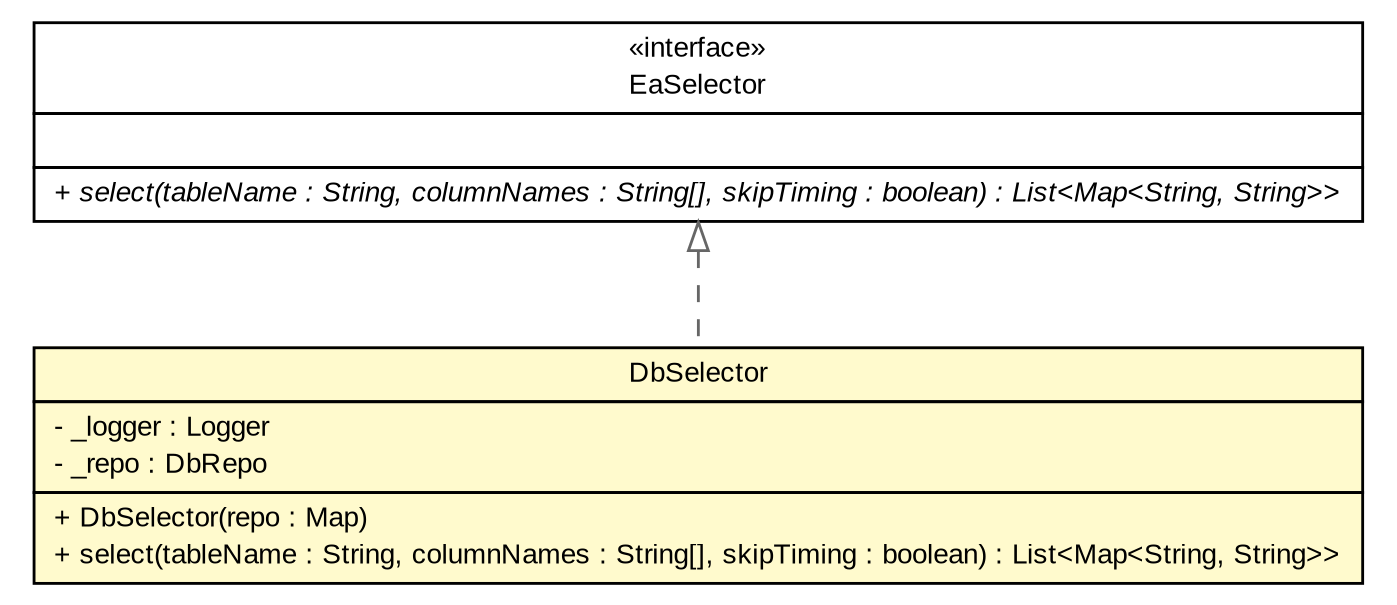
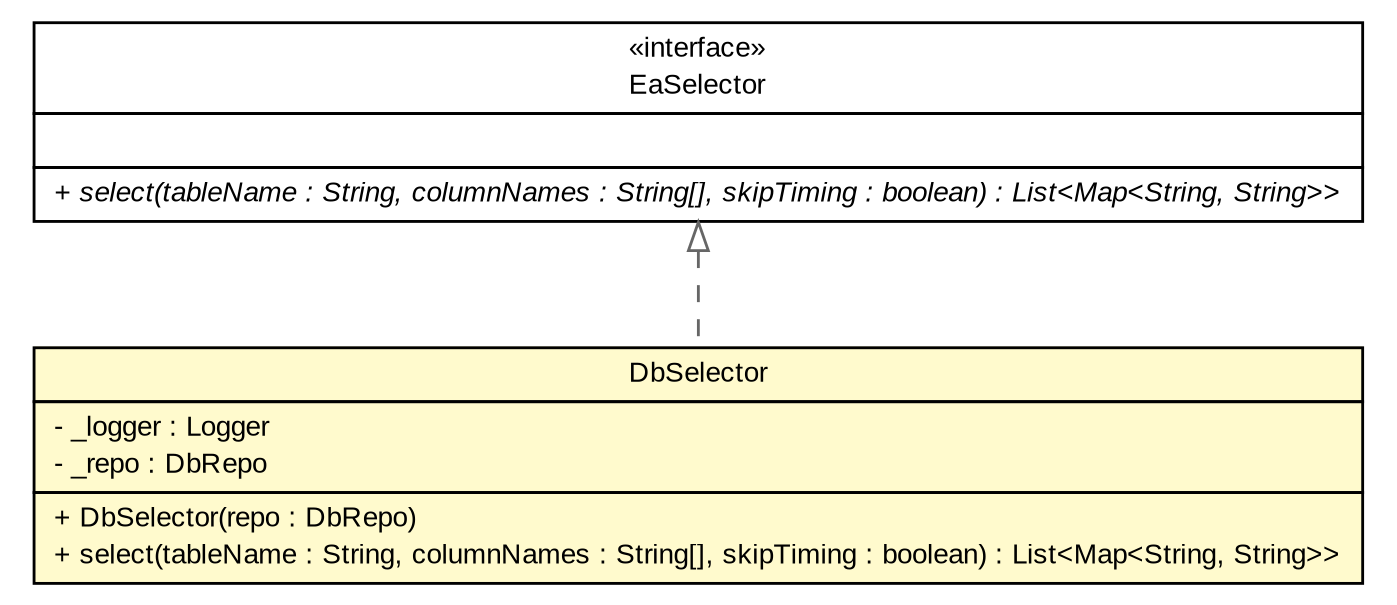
(211, 518) -> (236, 518)
